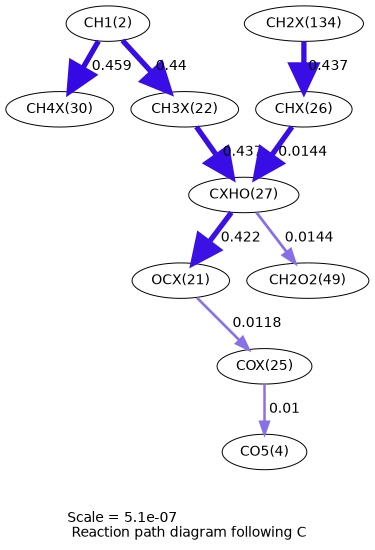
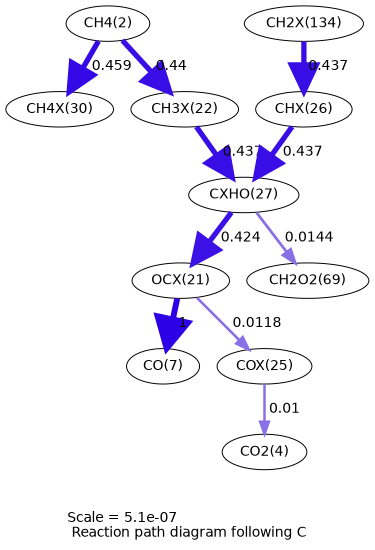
(108, 24) -> (108, 24)
(301, 152) -> (301, 152)
(239, 238) -> (239, 238)
(308, 281) -> (308, 281)
none -> (163, 366)
(265, 452) -> (265, 452)
